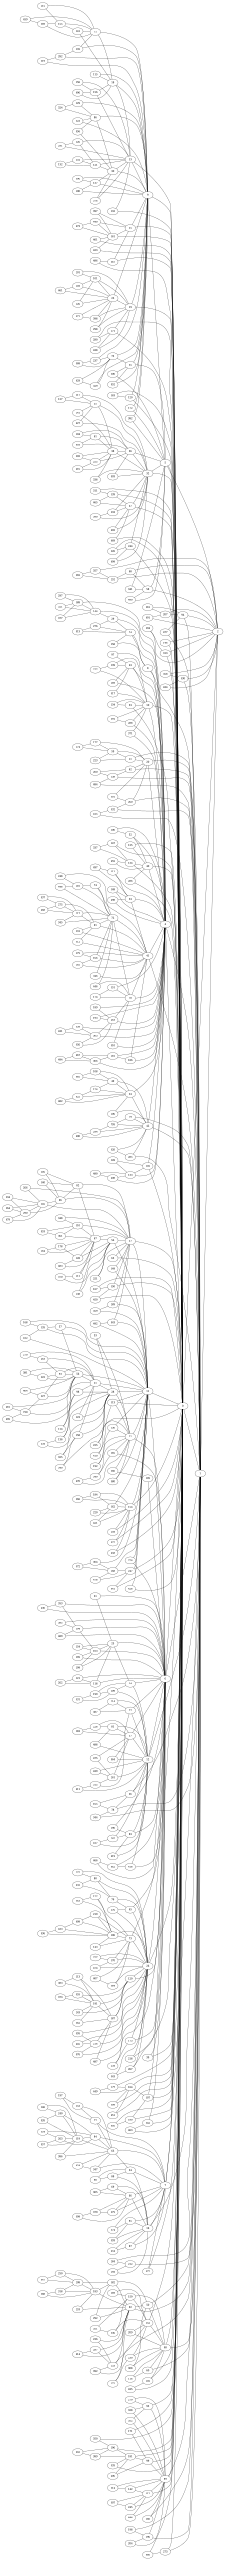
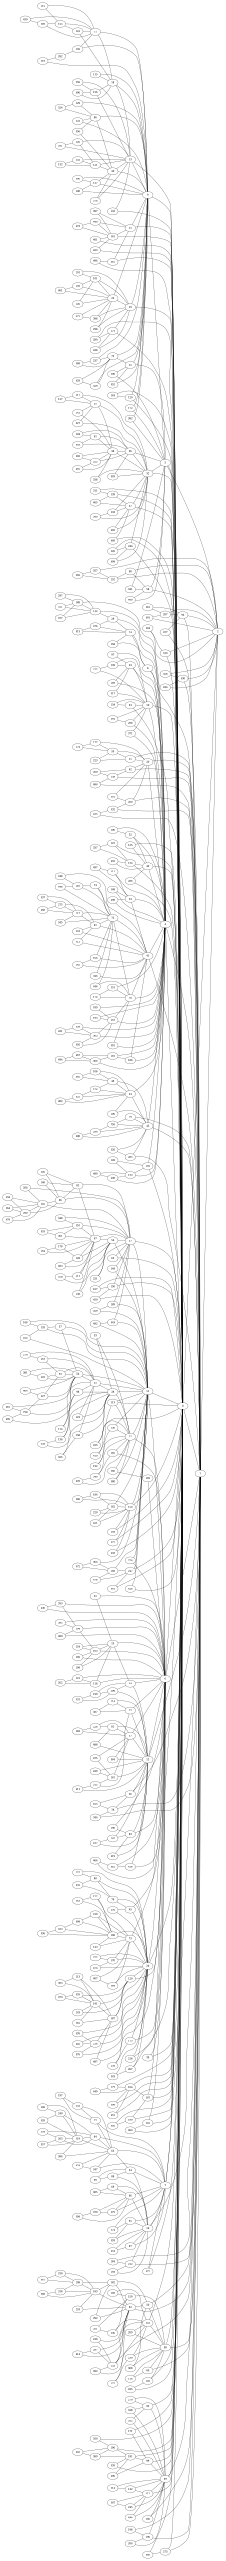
(140, 81) -> none
(165, 643) -> none
(78, 953) -> none
(60, 1468) -> none
none -> (139, 2246)
(140, 2309) -> (120, 2337)
